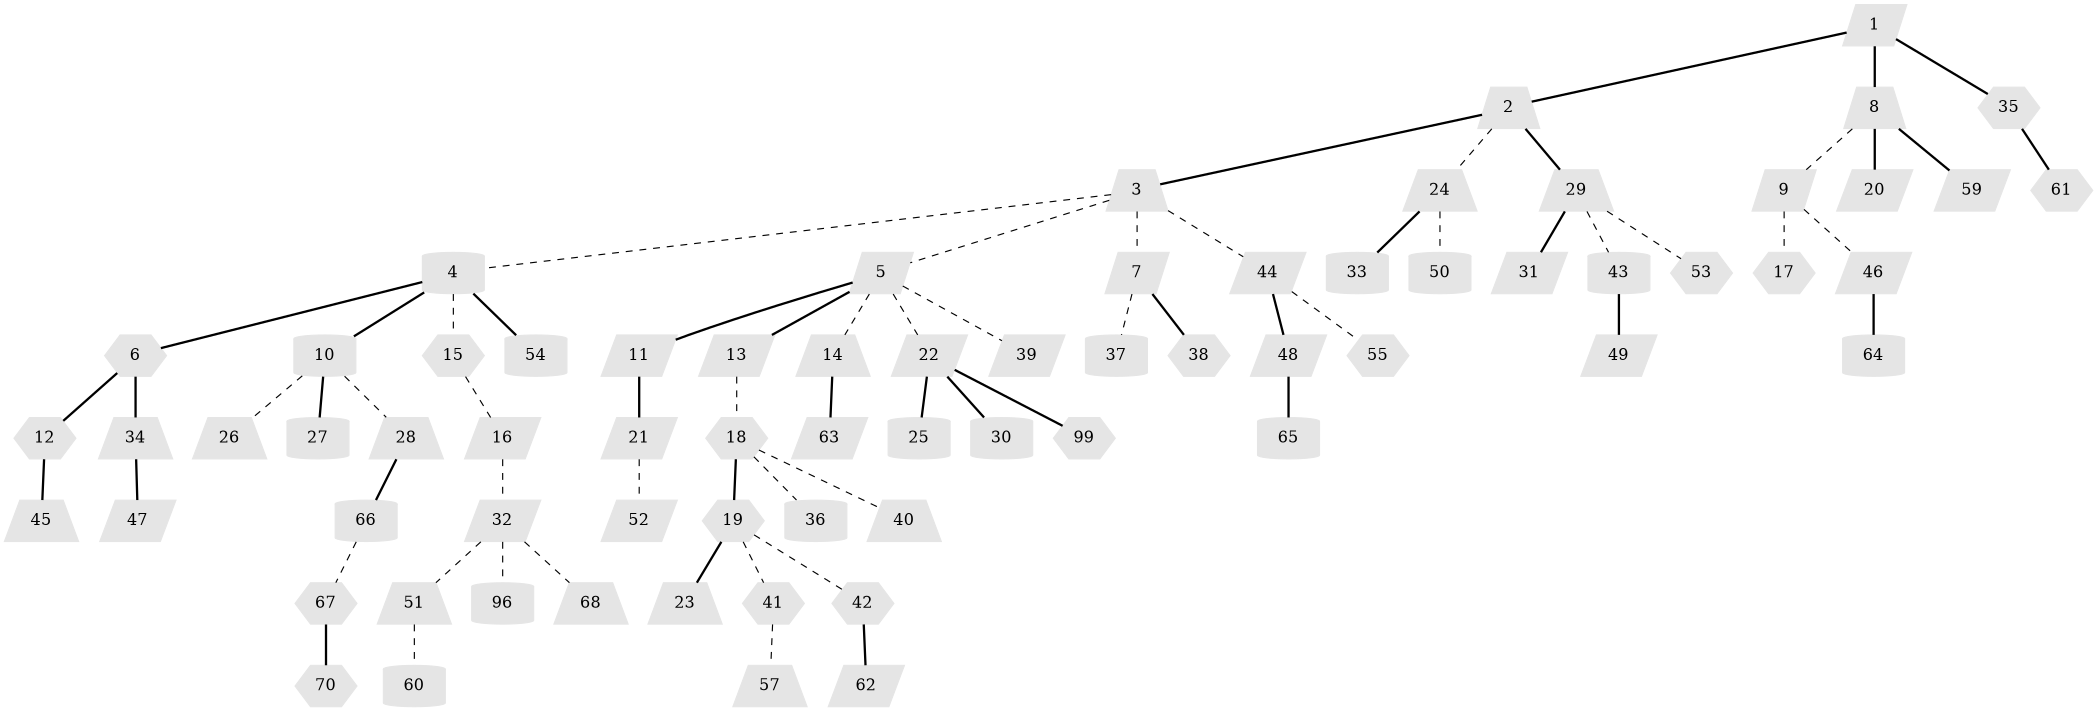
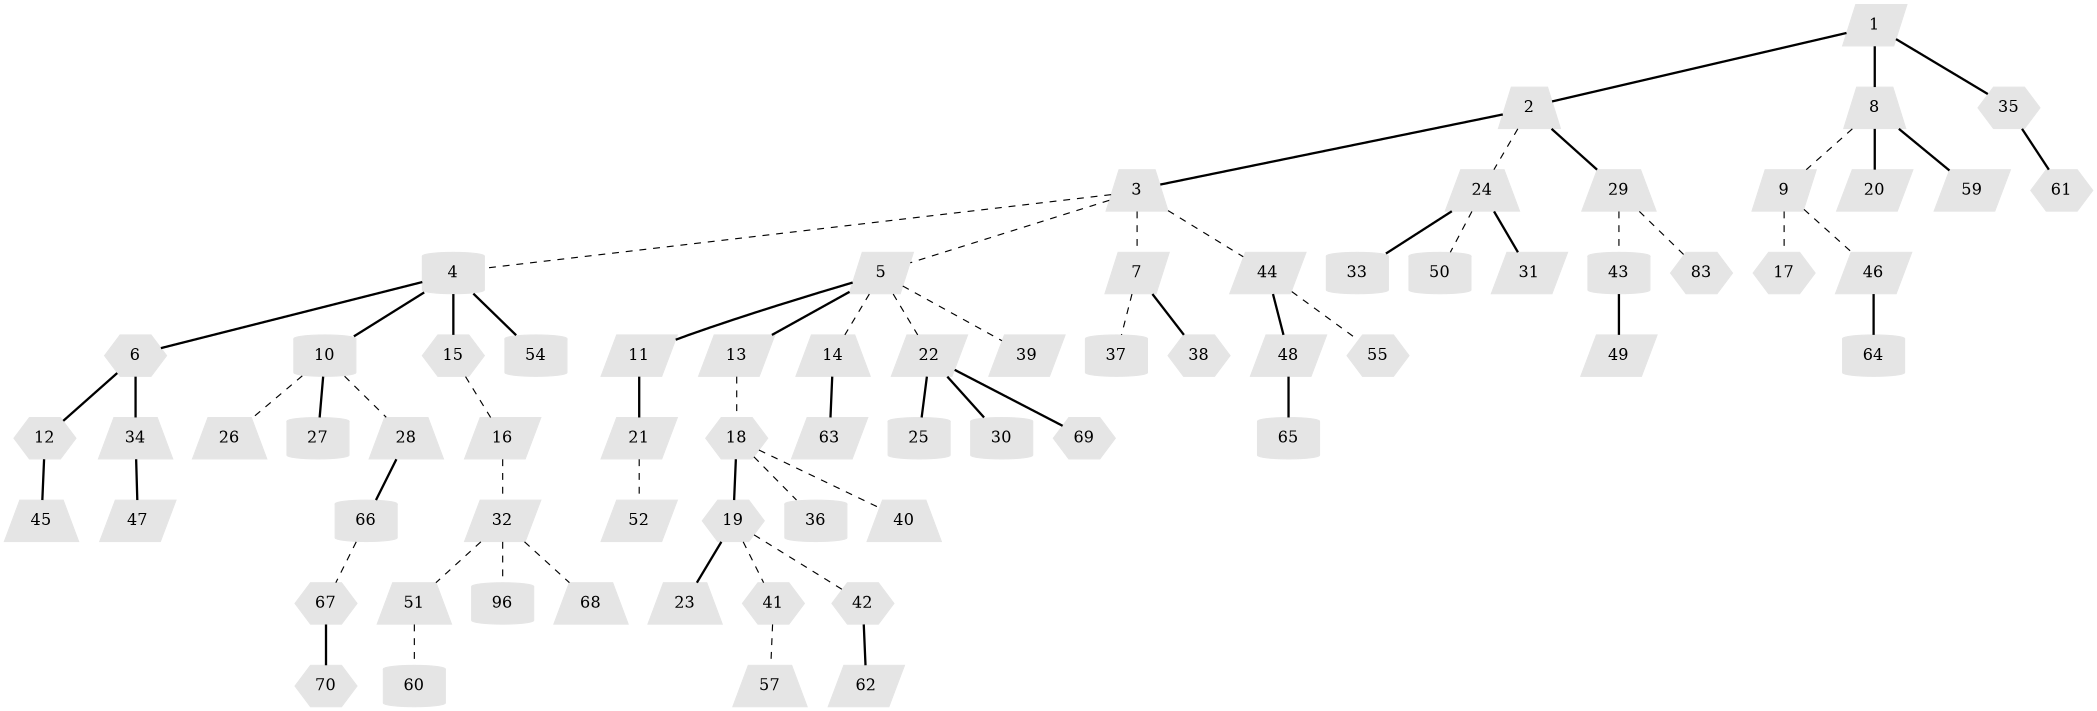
(1553, 232) -> (1506, 232)
(1702, 273) -> (1702, 273)
(453, 314) -> (453, 314)
(1084, 438) -> (1084, 438)
